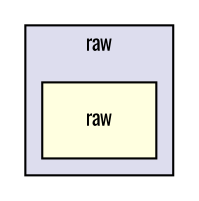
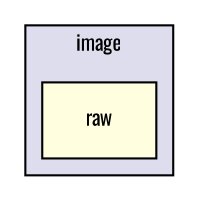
(99, 45) -> (99, 45)
